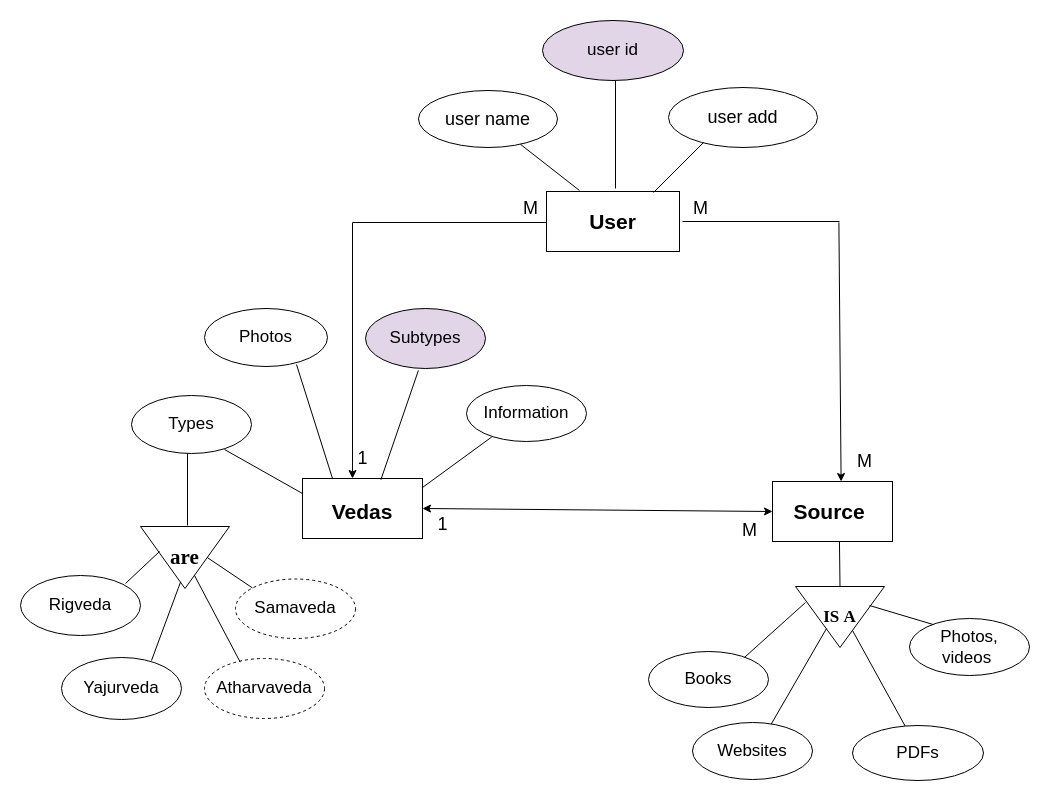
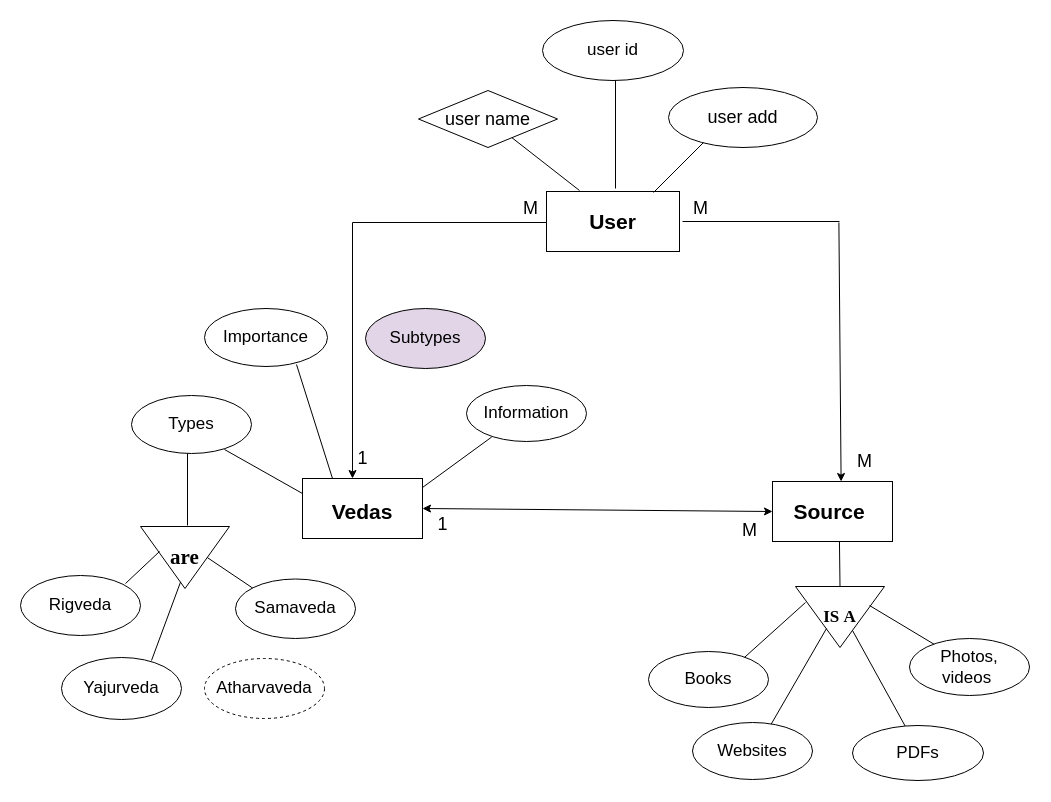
(613, 51) -> (613, 51)
(488, 119) -> (488, 119)
(266, 338) -> (266, 338)
(400, 425) -> none
(296, 609) -> (296, 609)
(217, 619) -> none
(970, 647) -> (970, 667)
